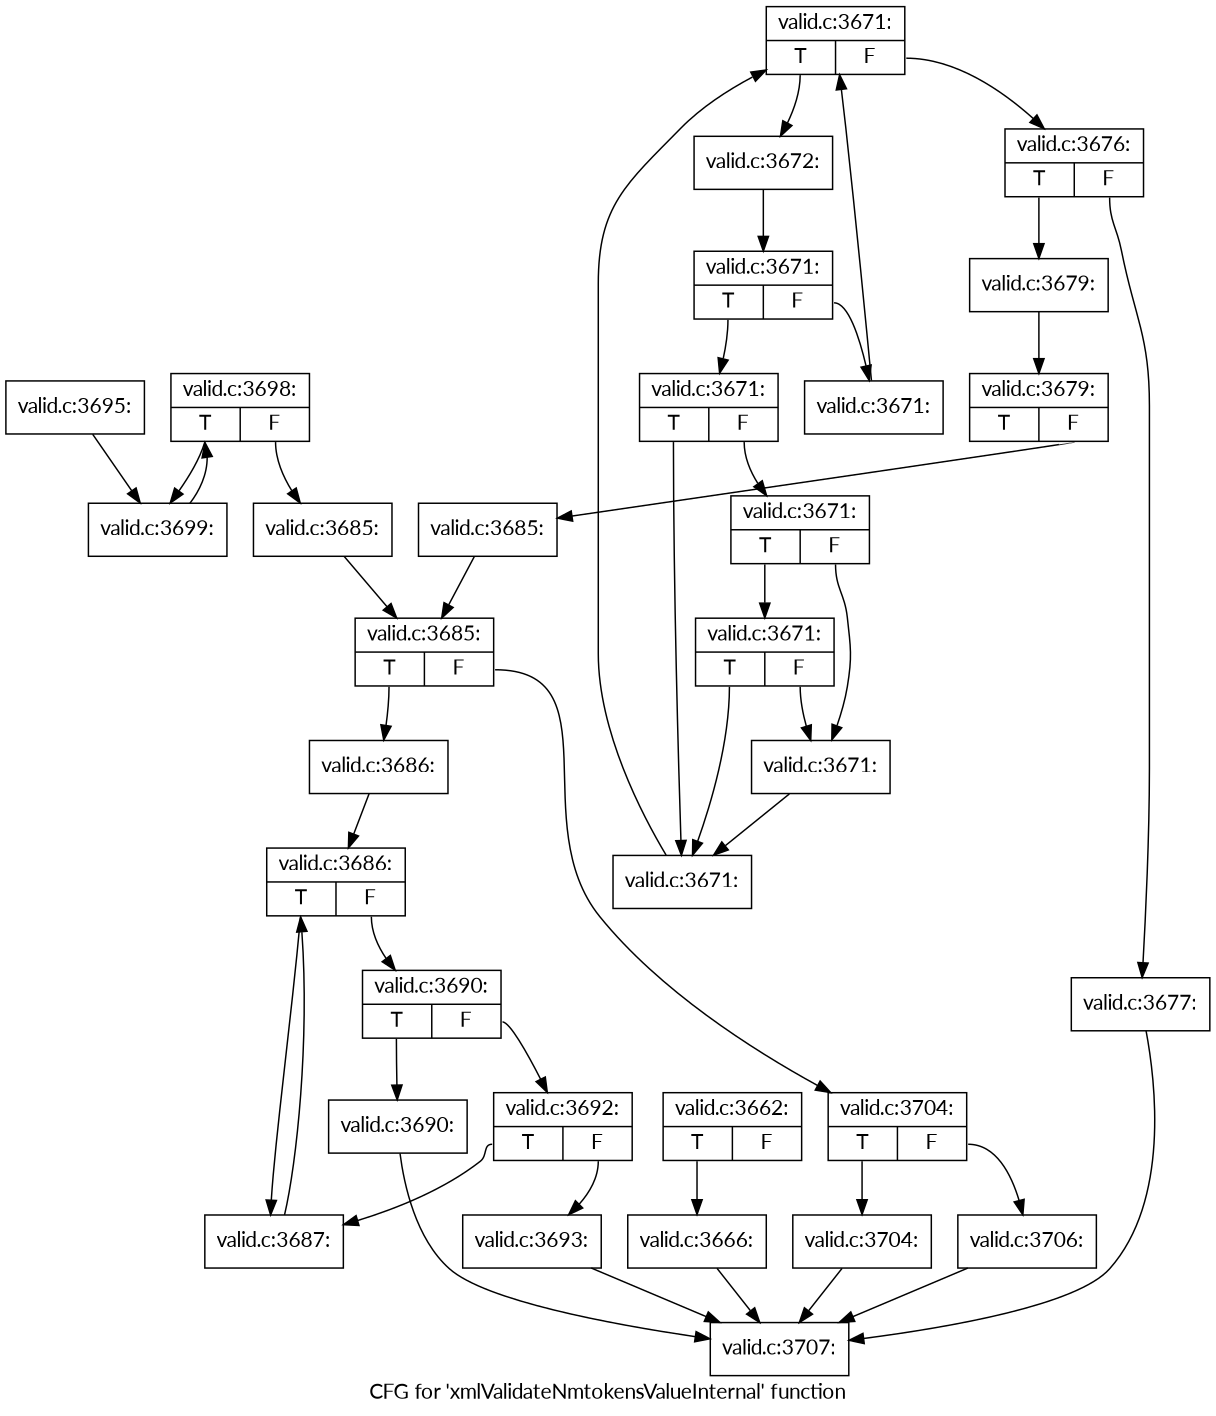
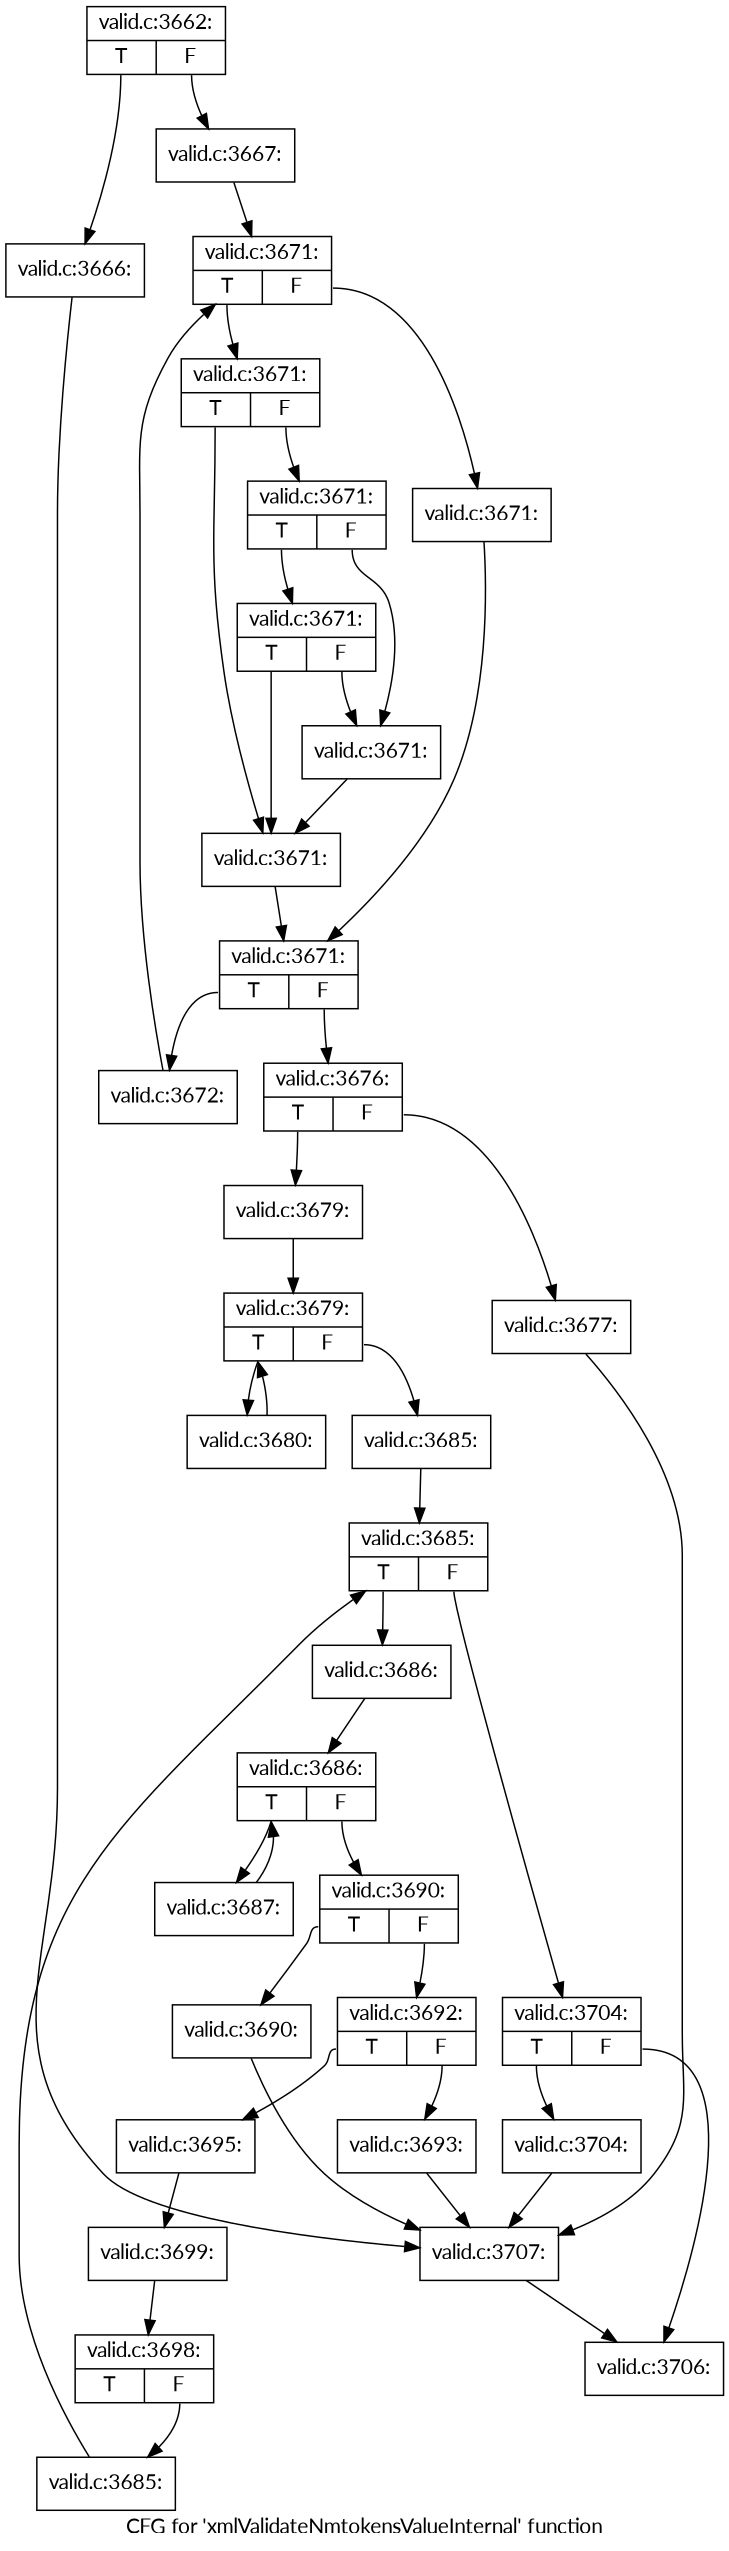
none -> (225, 155)
(194, 467) -> none
(432, 1191) -> (301, 2085)
(910, 1292) -> (565, 2307)
none -> (256, 1442)
